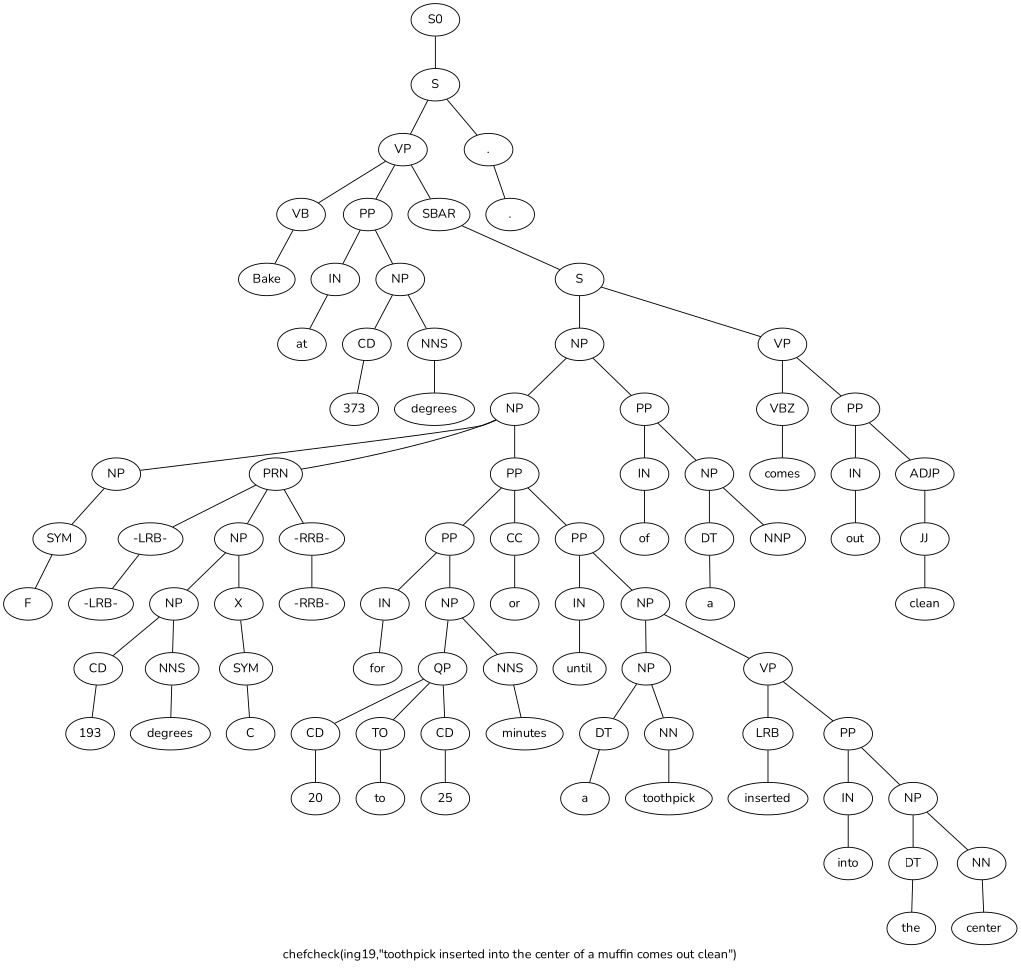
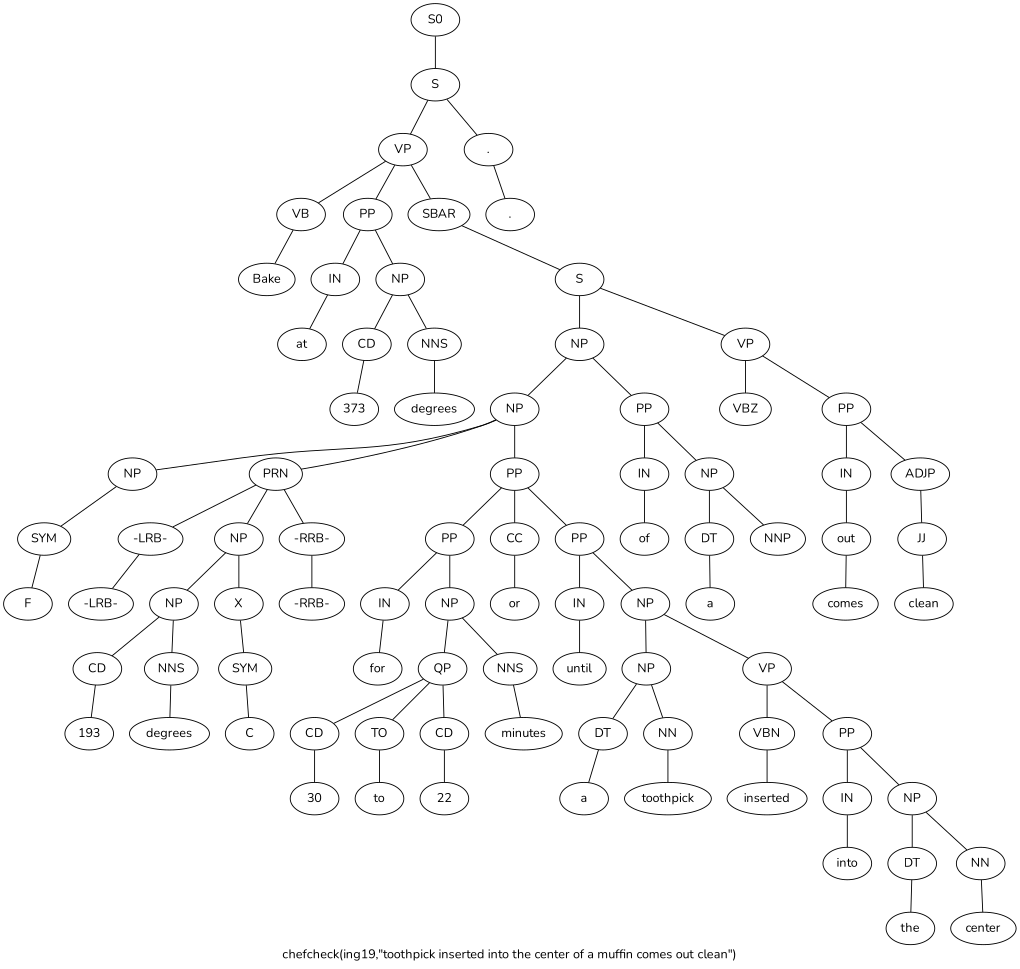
(782, 442) -> (846, 572)
(768, 734) -> (767, 734)
(315, 799) -> (315, 799)
(445, 799) -> (444, 799)
